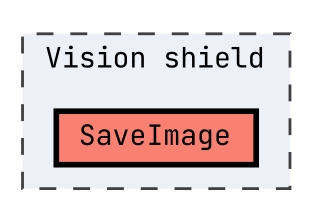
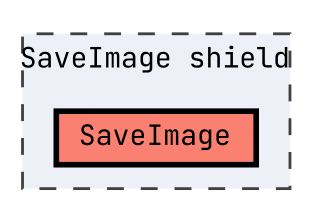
(156, 61) -> (156, 61)
